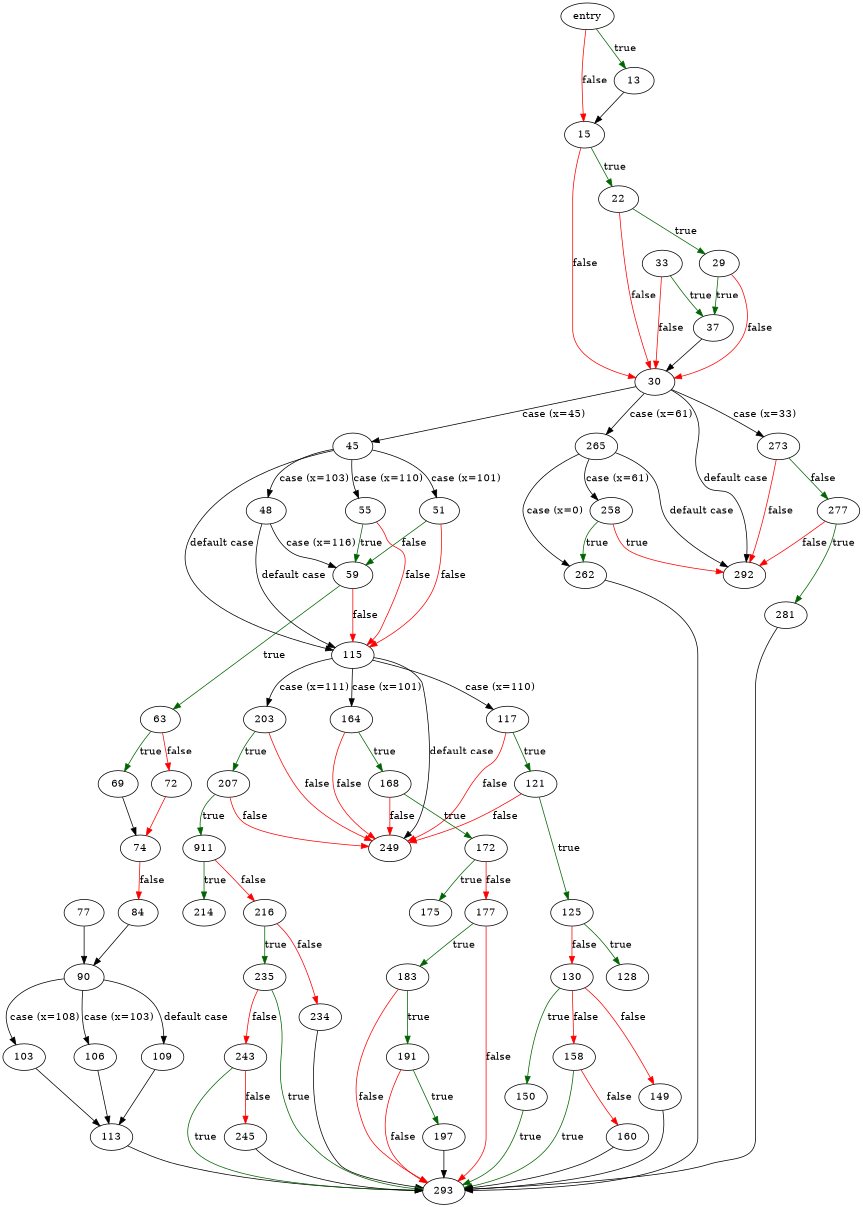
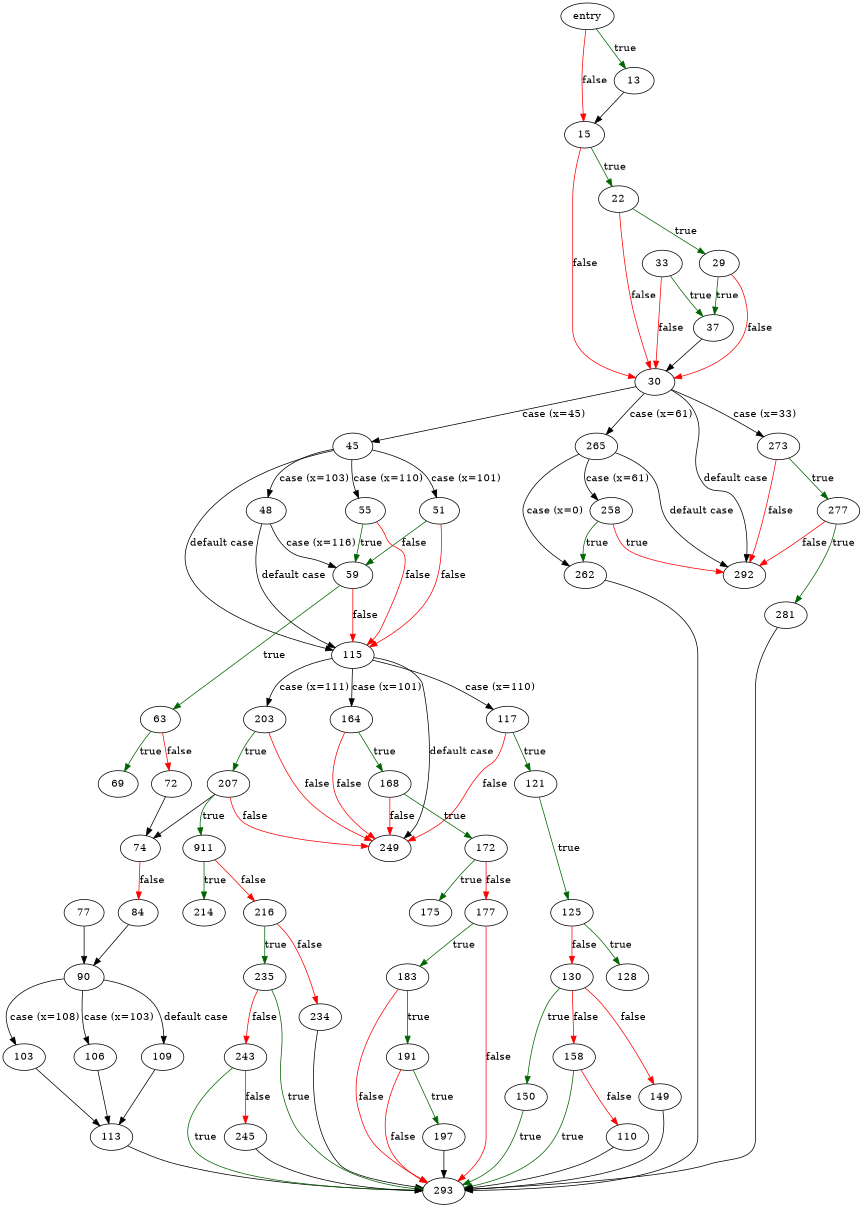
(823, 479) -> (823, 479)
(128, 813) -> (187, 814)
(158, 813) -> (158, 813)
(471, 821) -> none
(627, 1137) -> (627, 1137)
